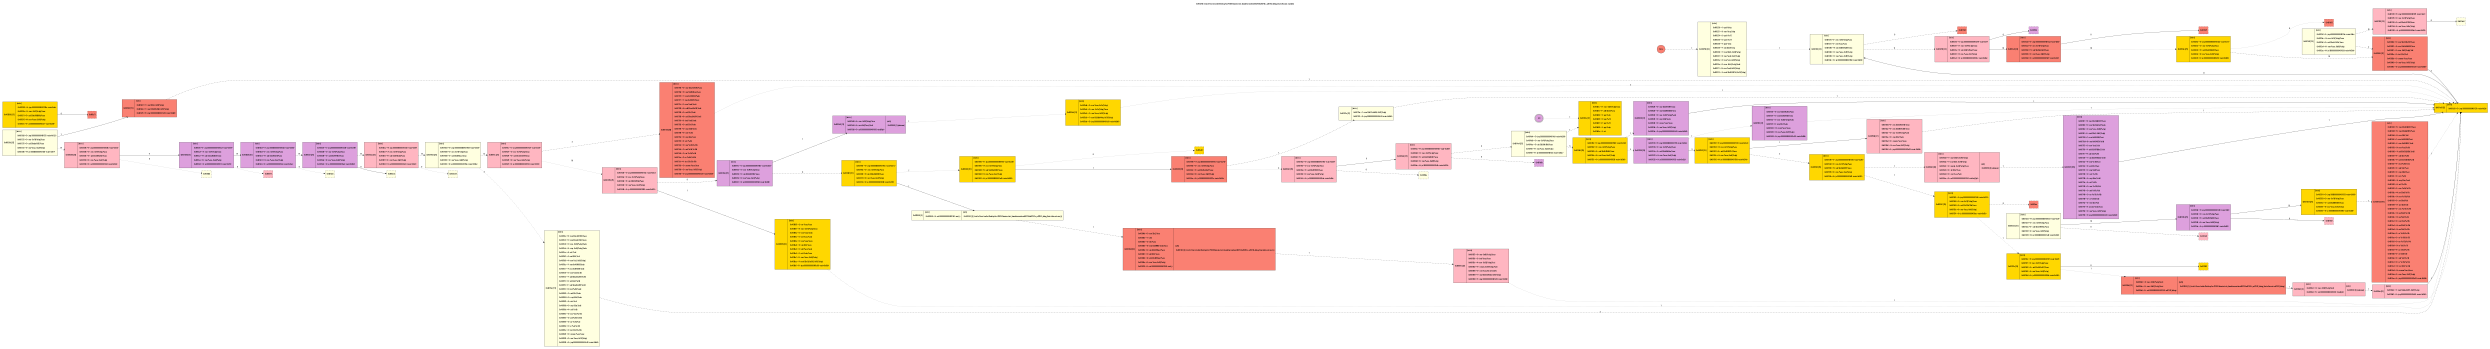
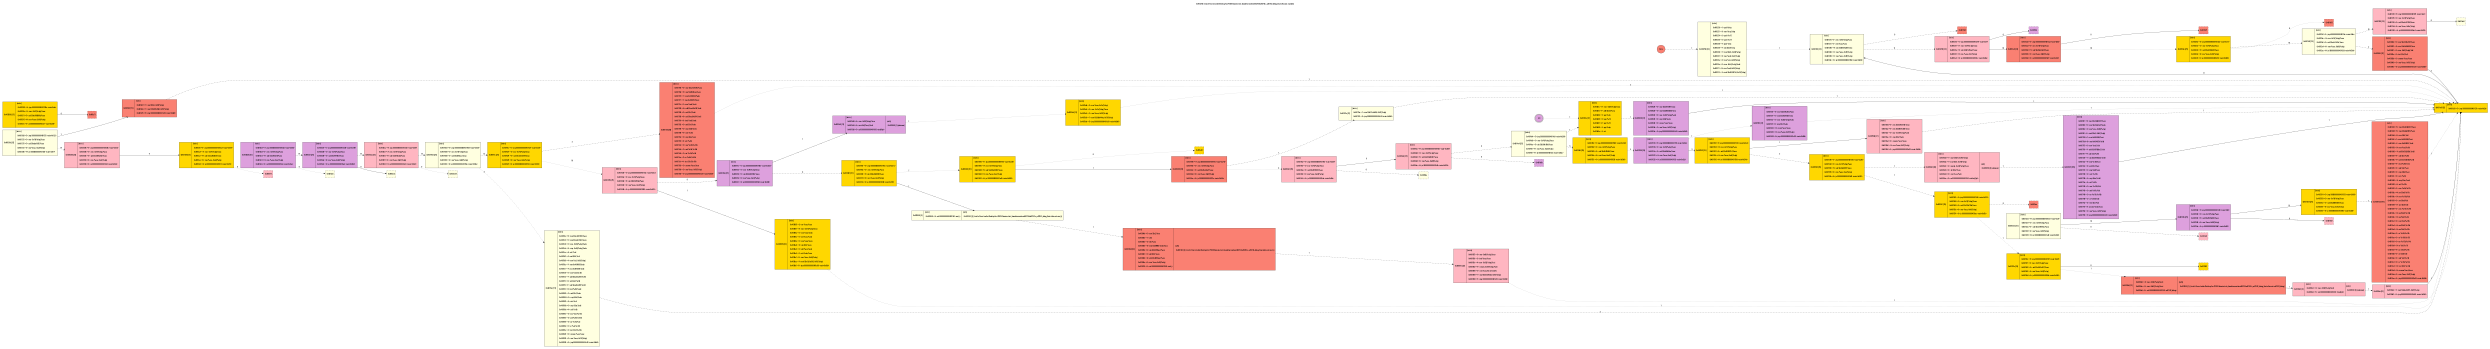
(2301, 58) -> (2266, 45)
(1629, 136) -> (1627, 118)
(206, 155) -> (206, 155)
(237, 155) -> none
(515, 155) -> (515, 155)
(206, 174) -> none
